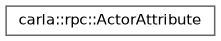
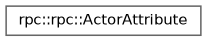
(110, 21) -> (104, 21)
